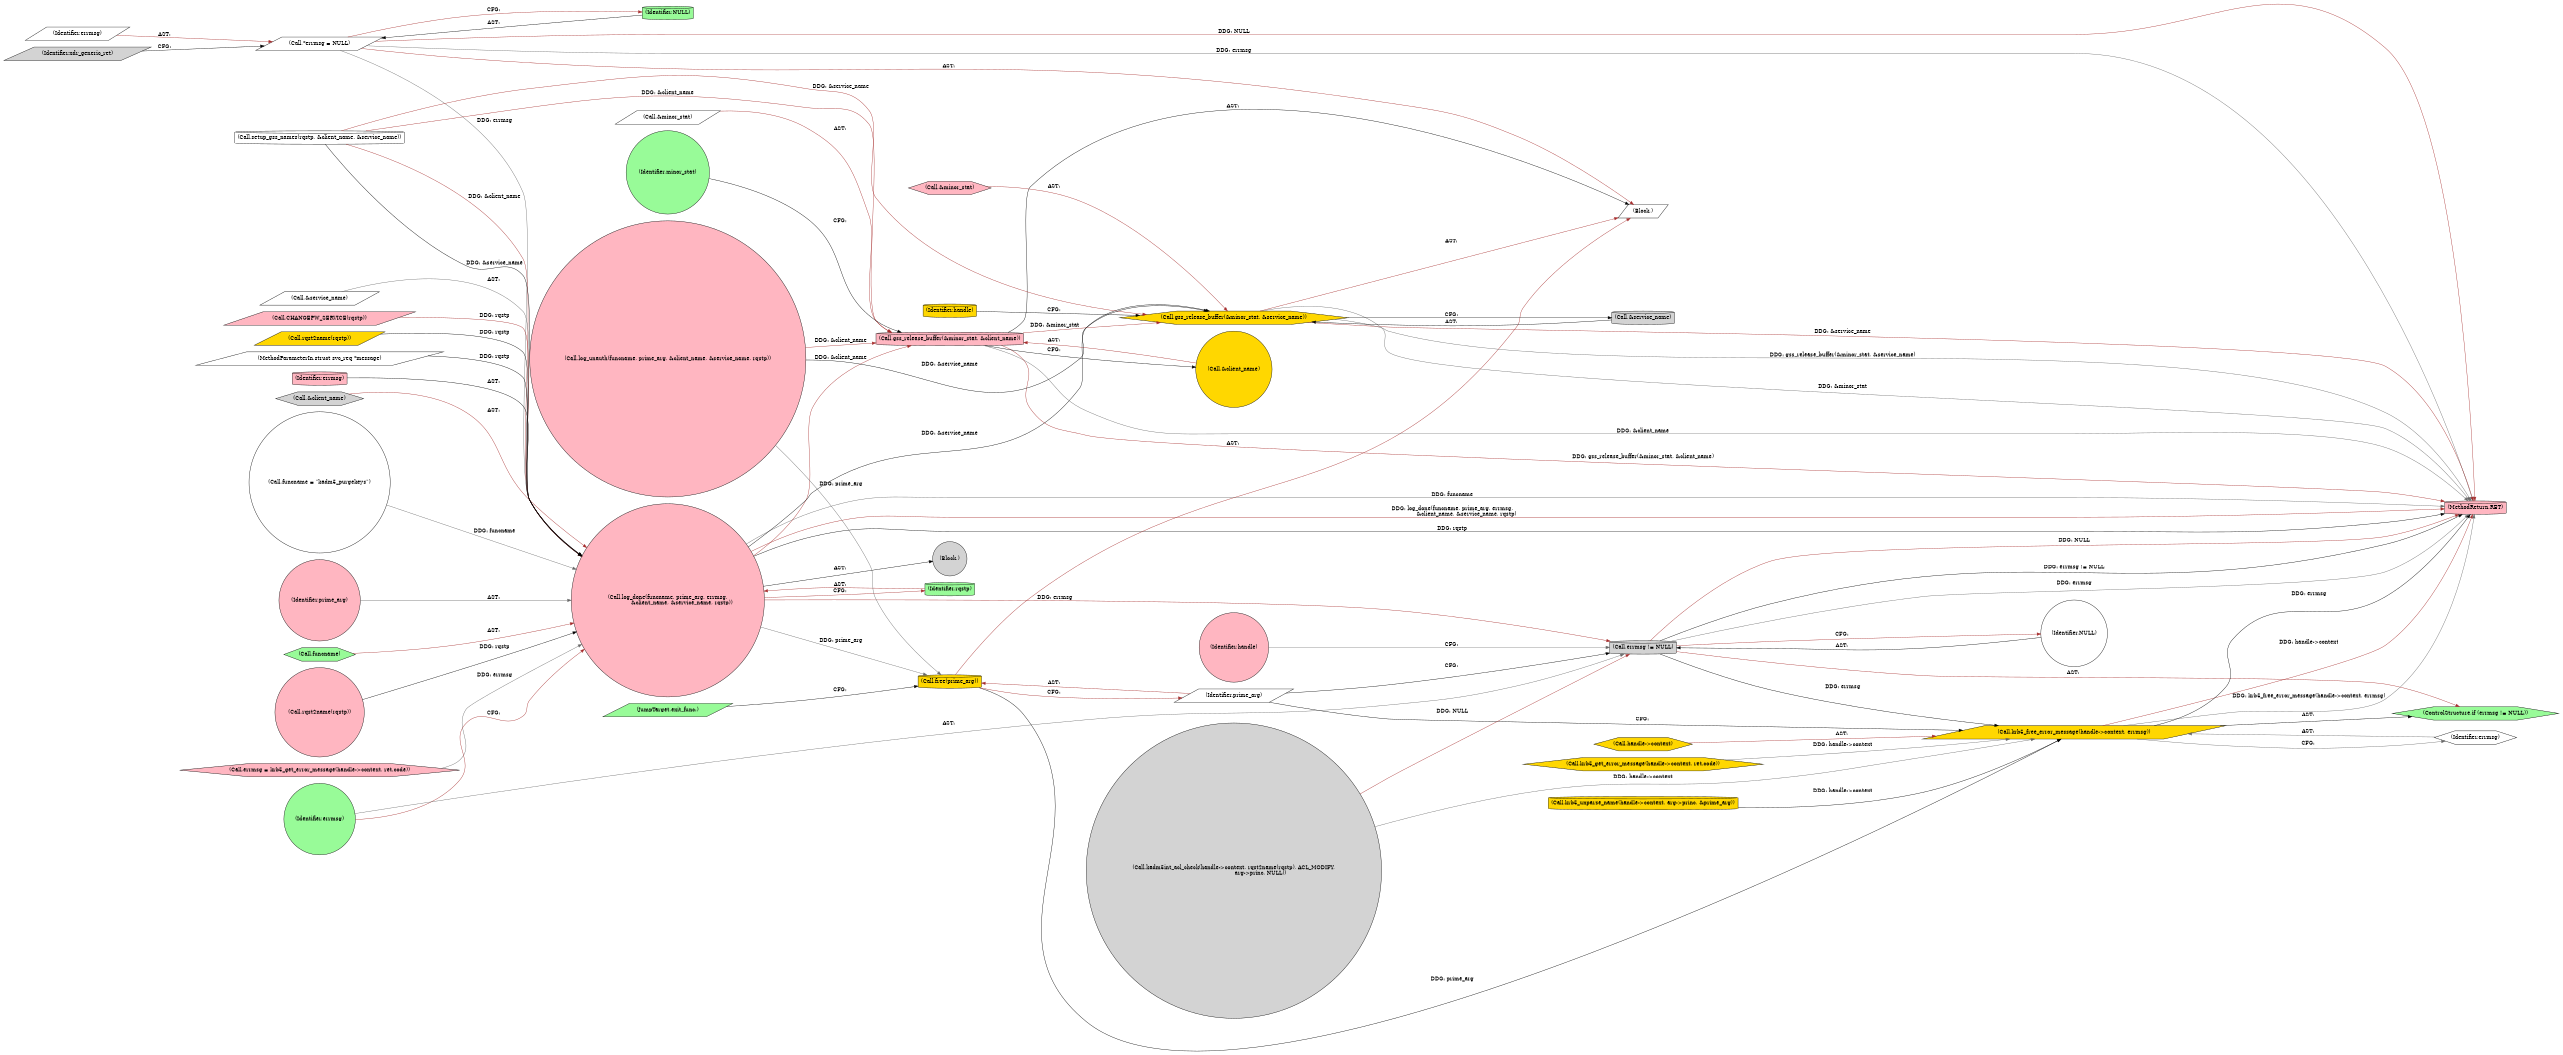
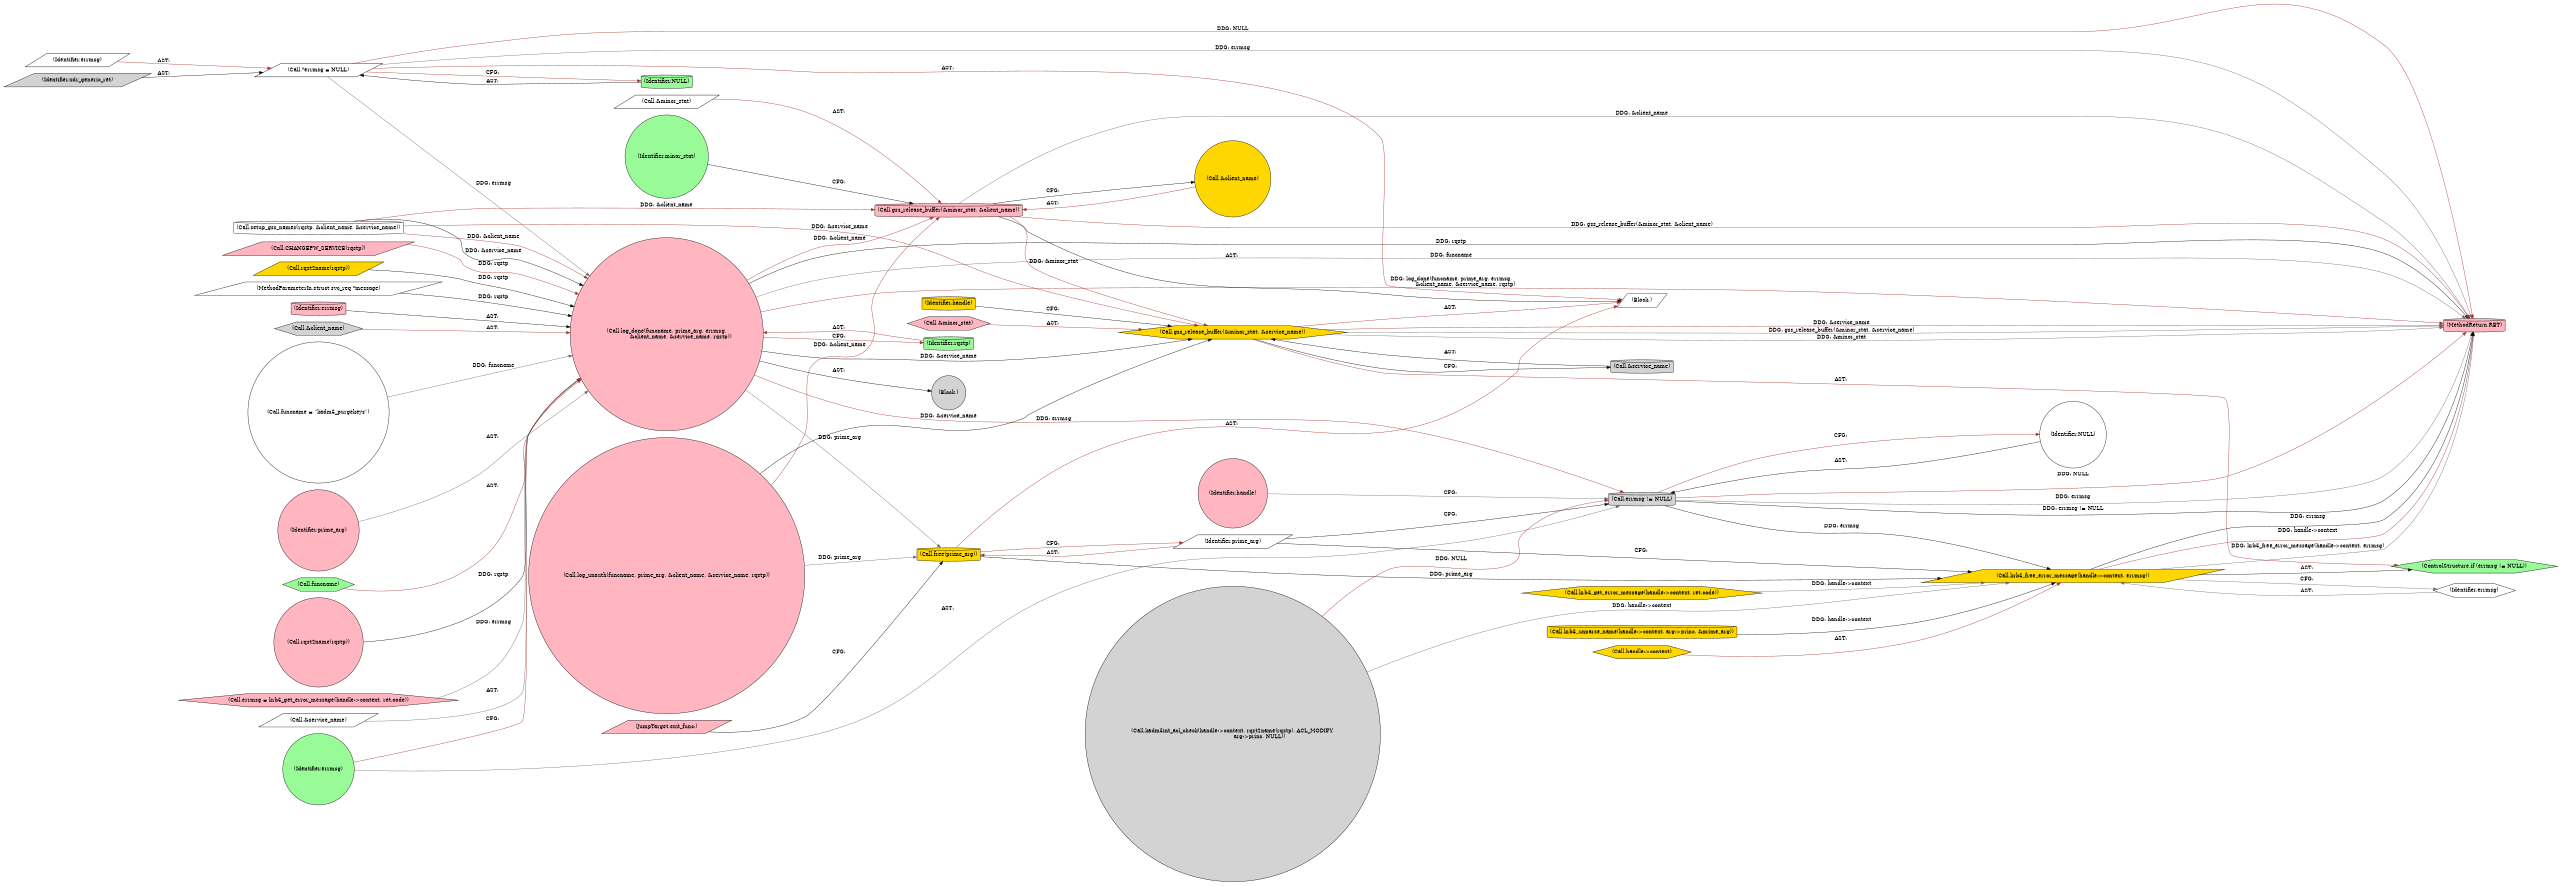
(165, 47) -> (165, 73)
(2067, 677) -> (1897, 386)
(668, 710) -> (667, 727)
